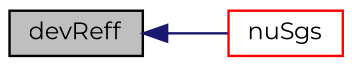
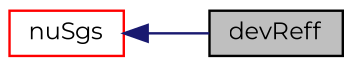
(198, 33) -> (179, 33)
